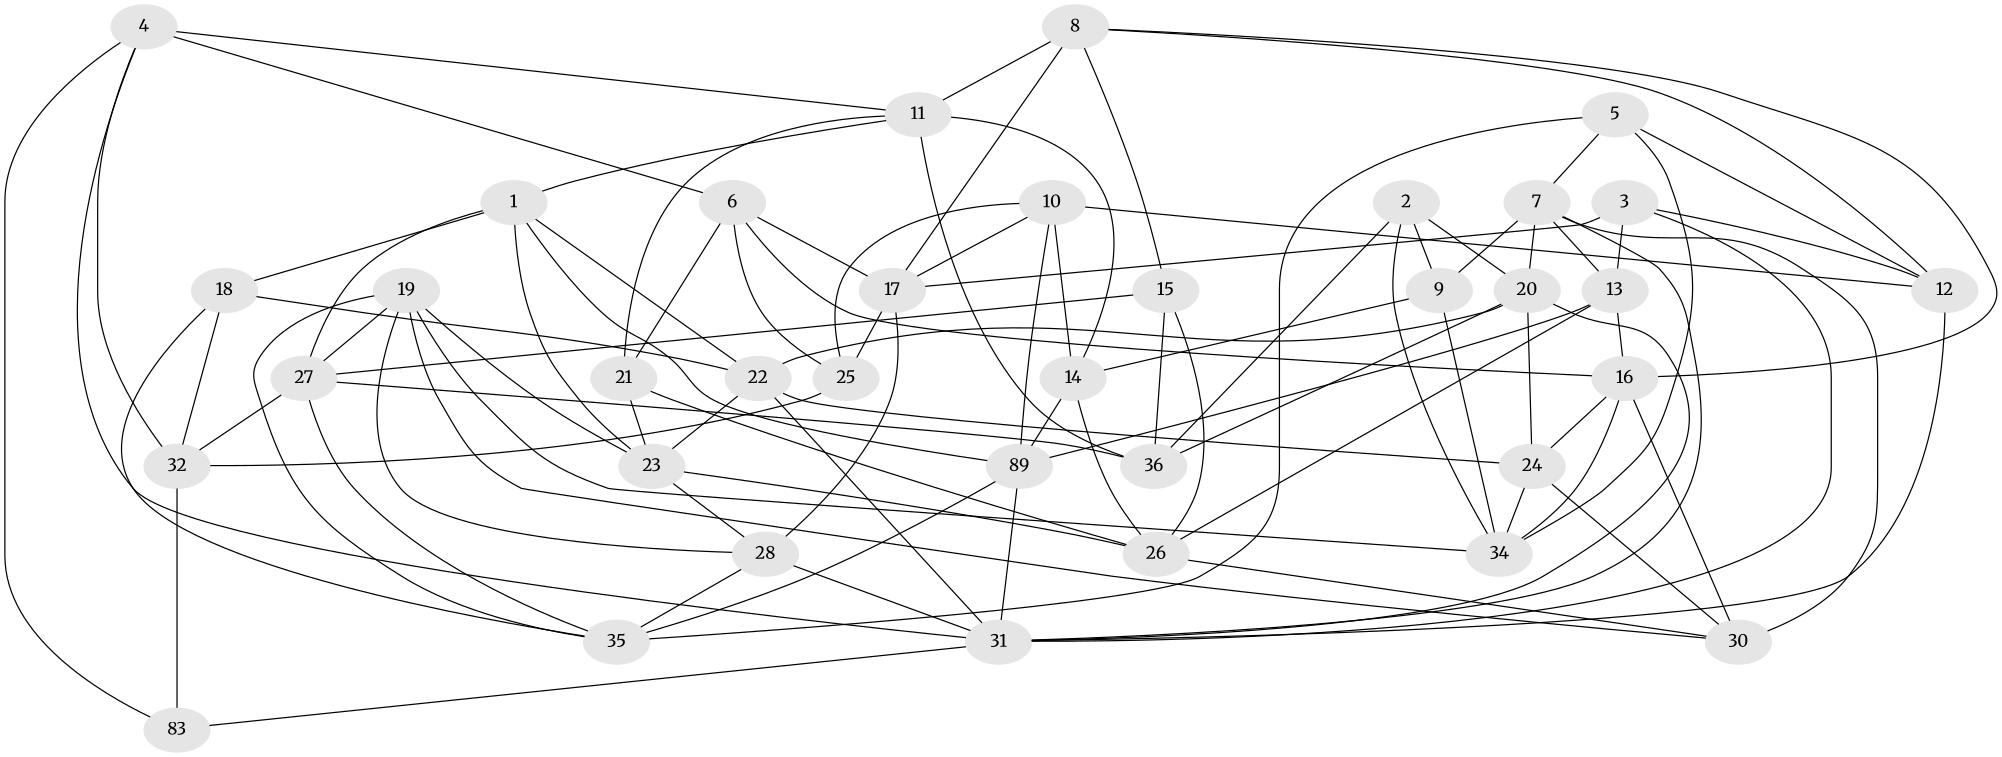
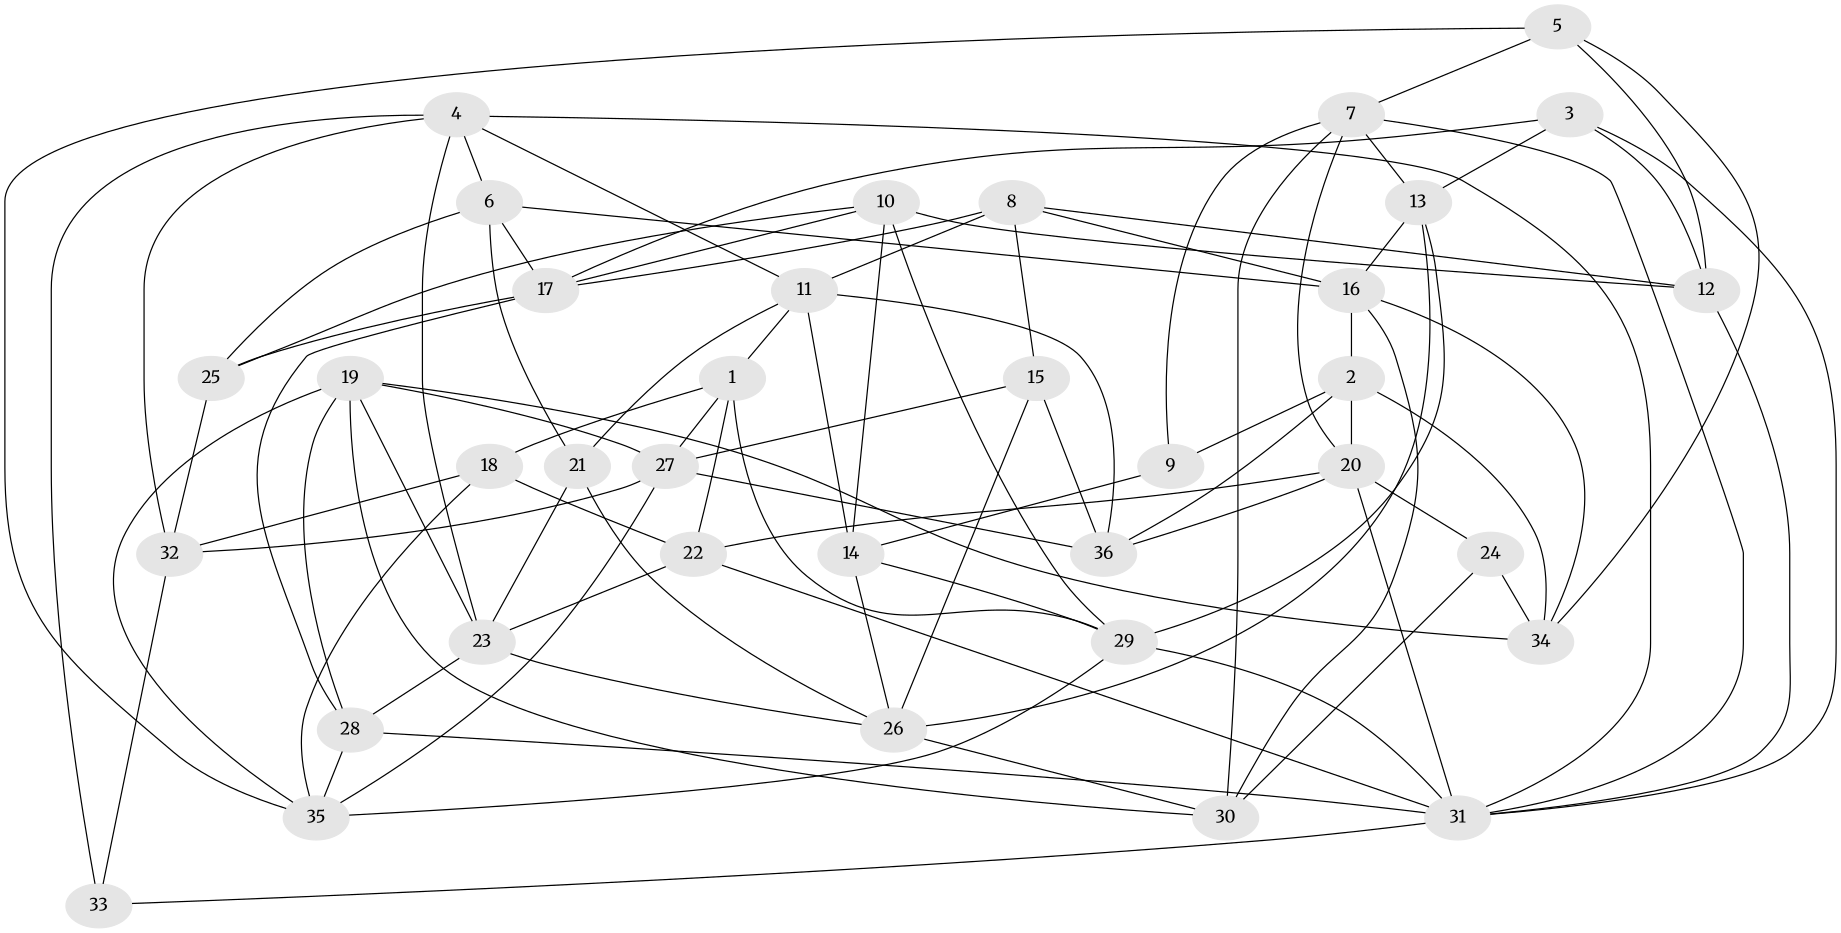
(543, 345) -> (422, 380)
(1579, 422) -> (1351, 335)
(1469, 423) -> none
(1104, 433) -> none
(1019, 466) -> (1124, 642)
(177, 730) -> (99, 906)
